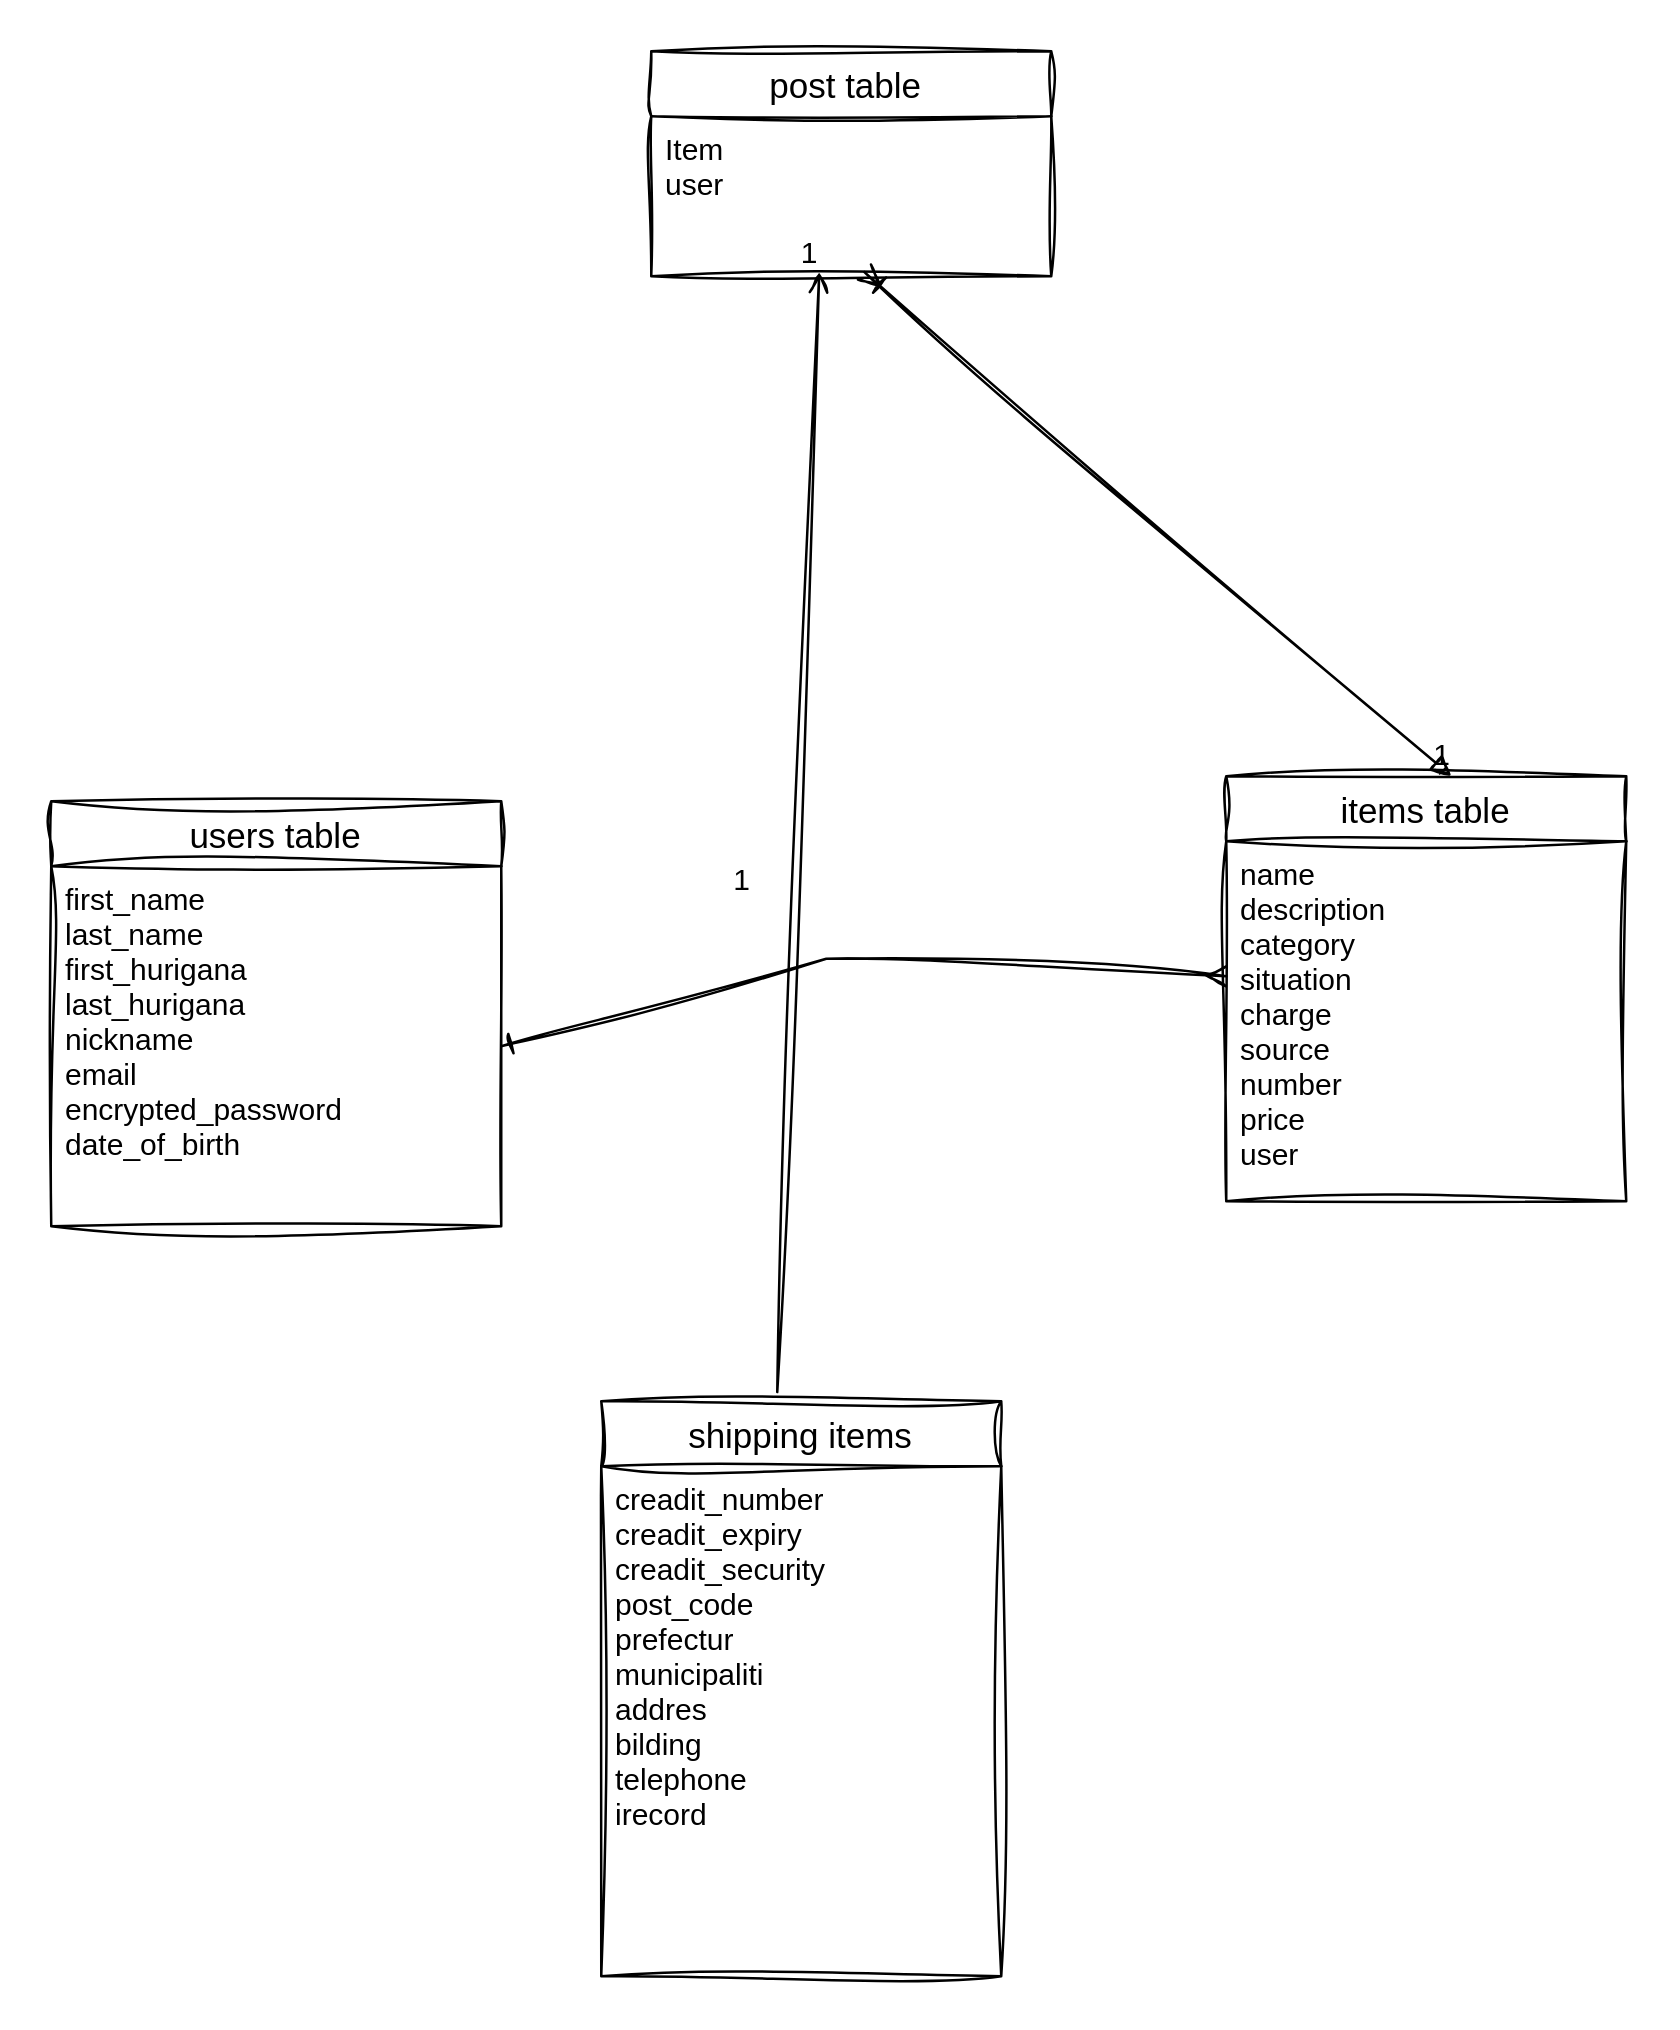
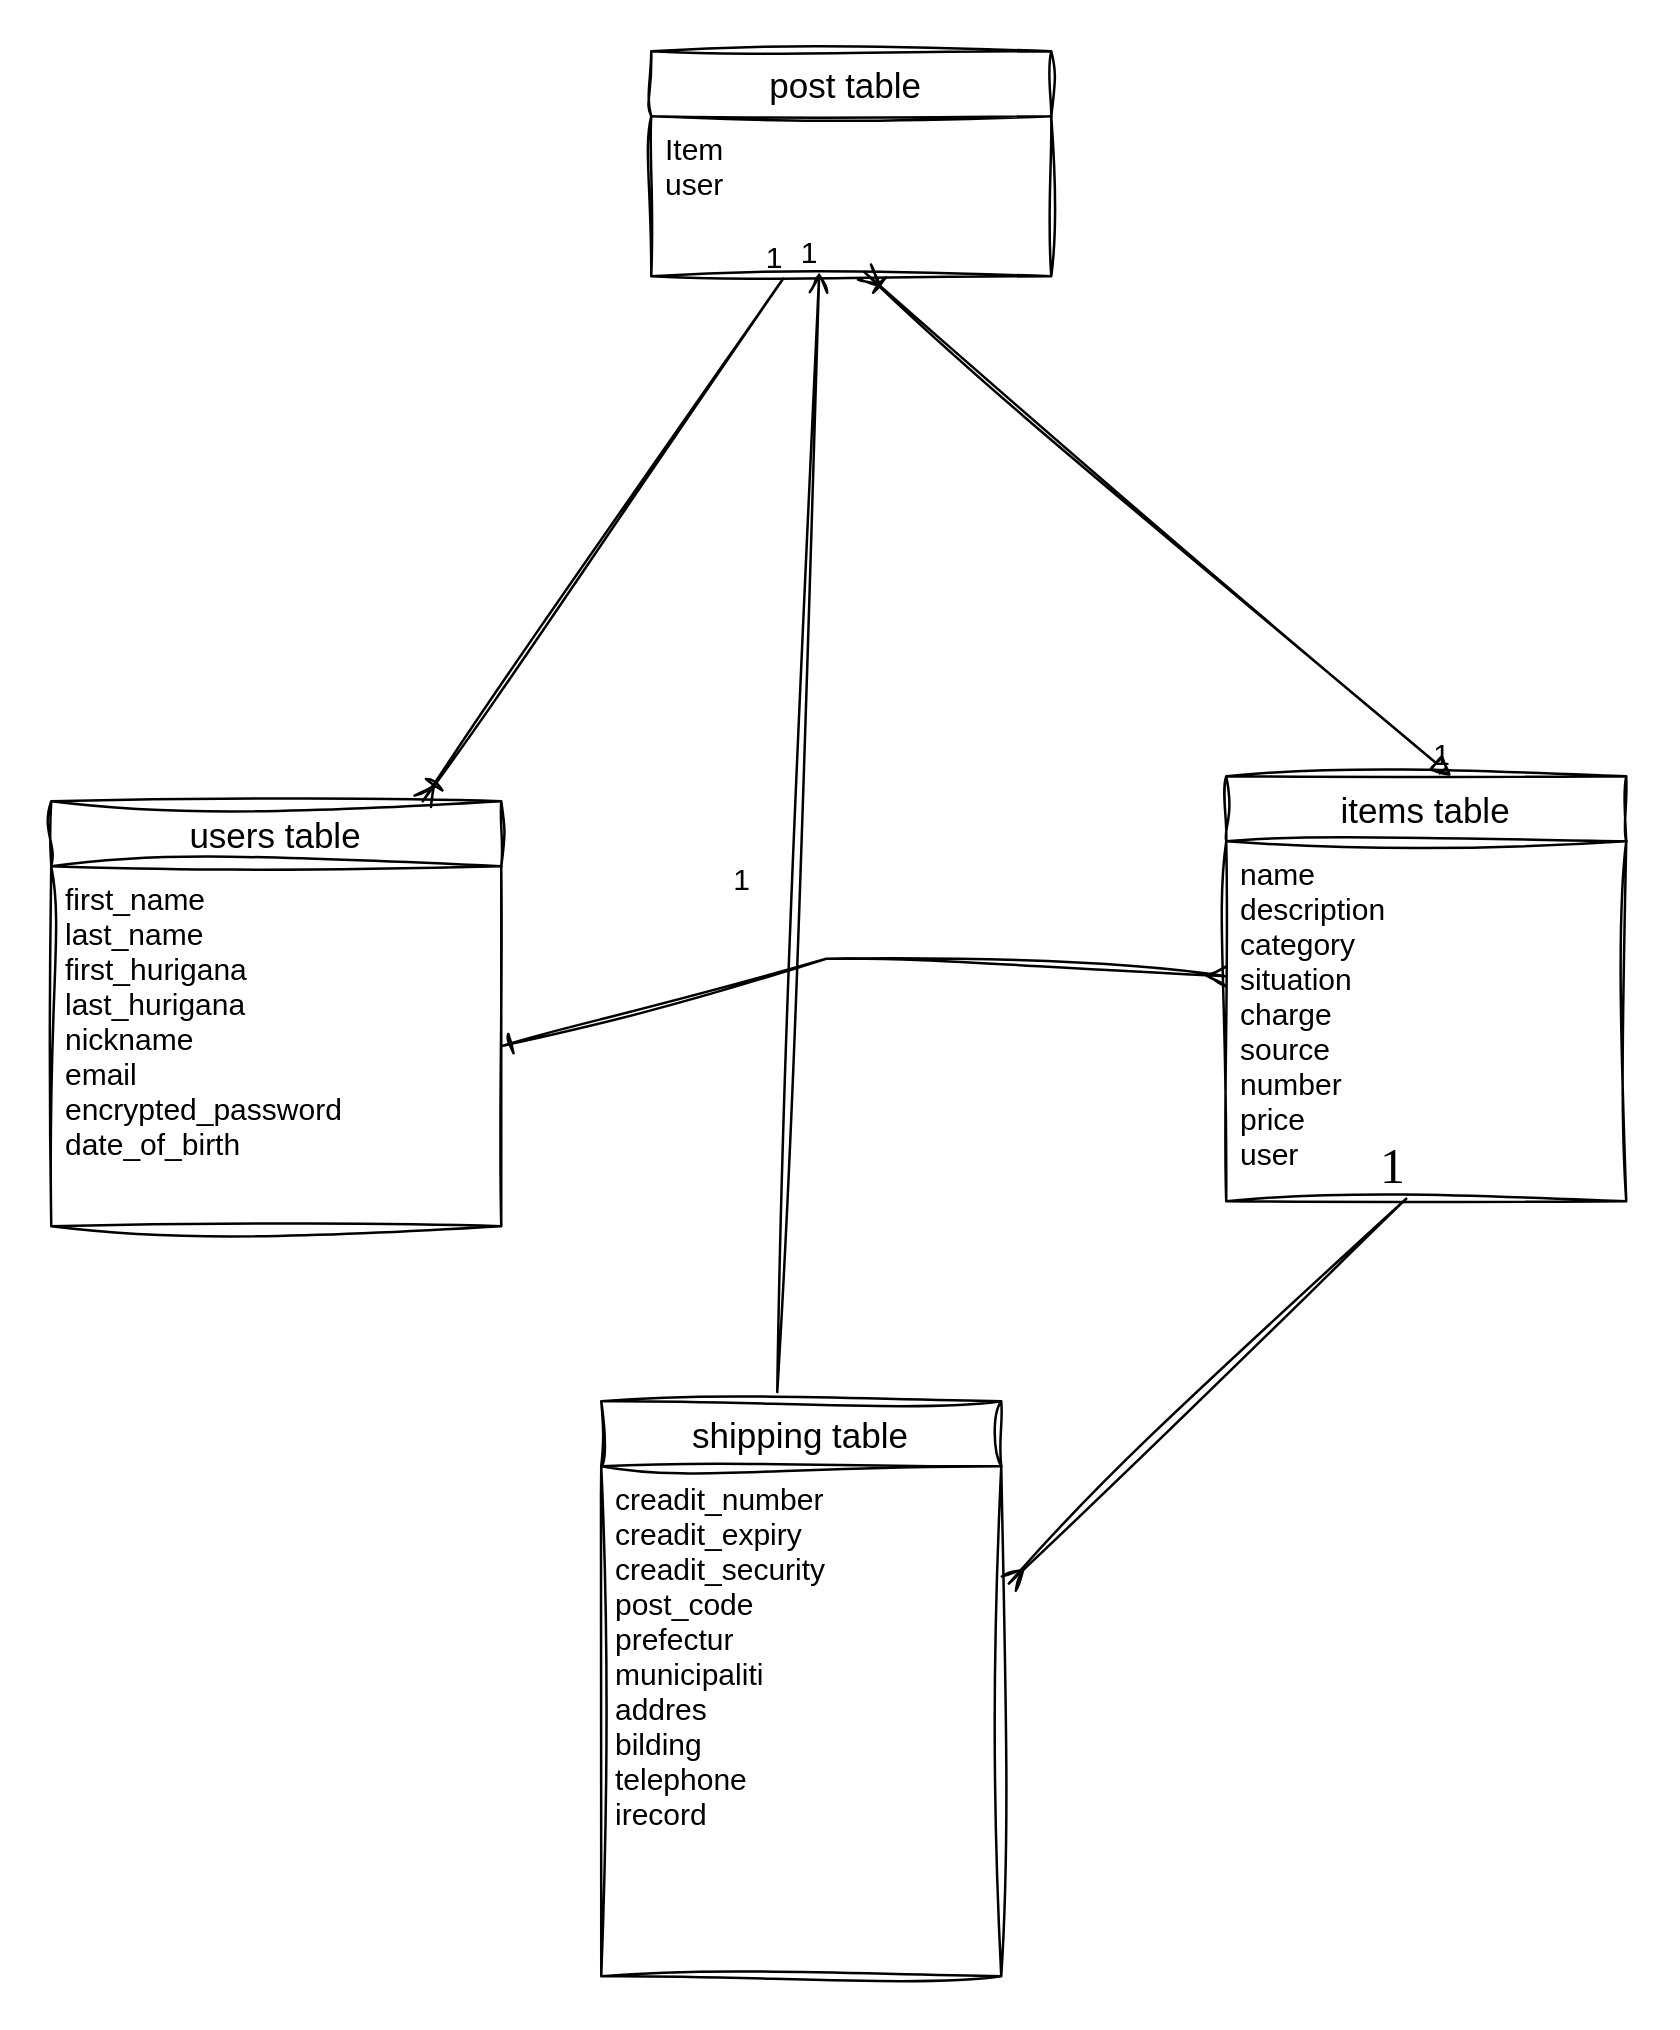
none -> (604, 538)
none -> (1207, 1391)
(800, 1436) -> (800, 1436)
